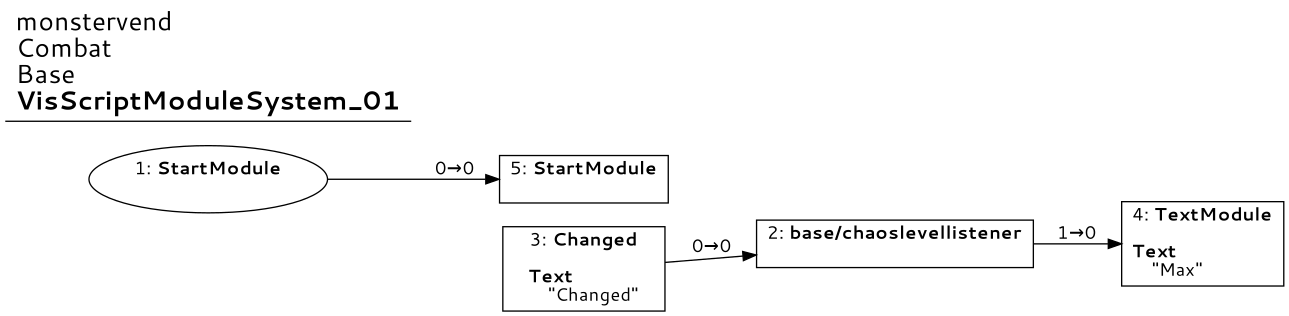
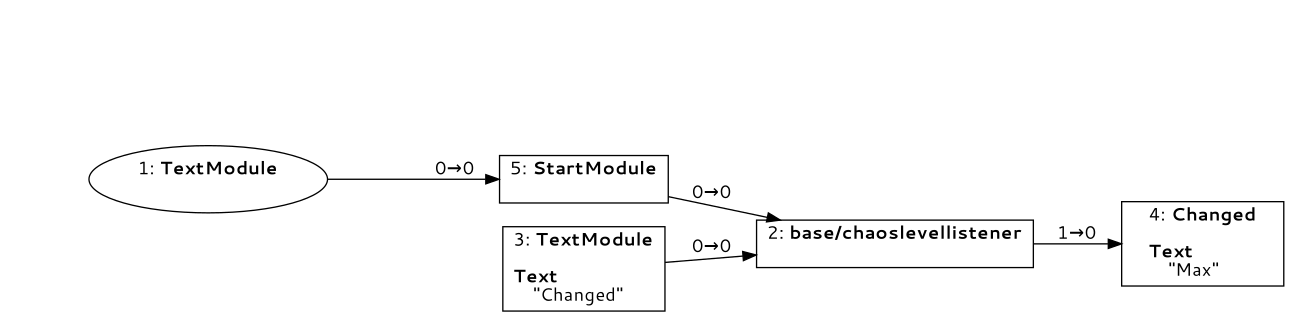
(208, 63) -> none
(219, 169) -> (219, 169)
none -> (718, 207)
(1214, 215) -> (1214, 215)
(595, 240) -> (595, 240)
